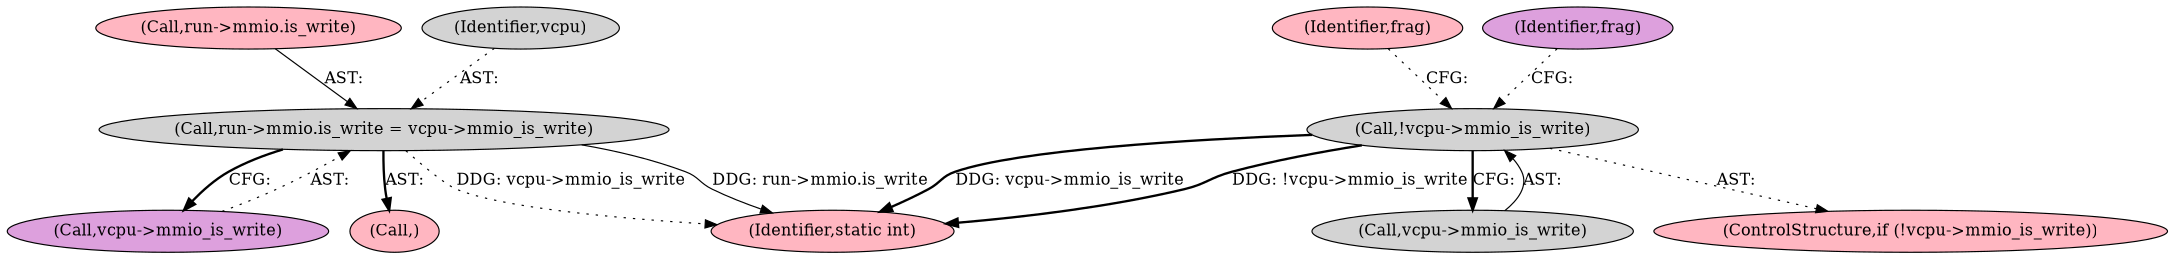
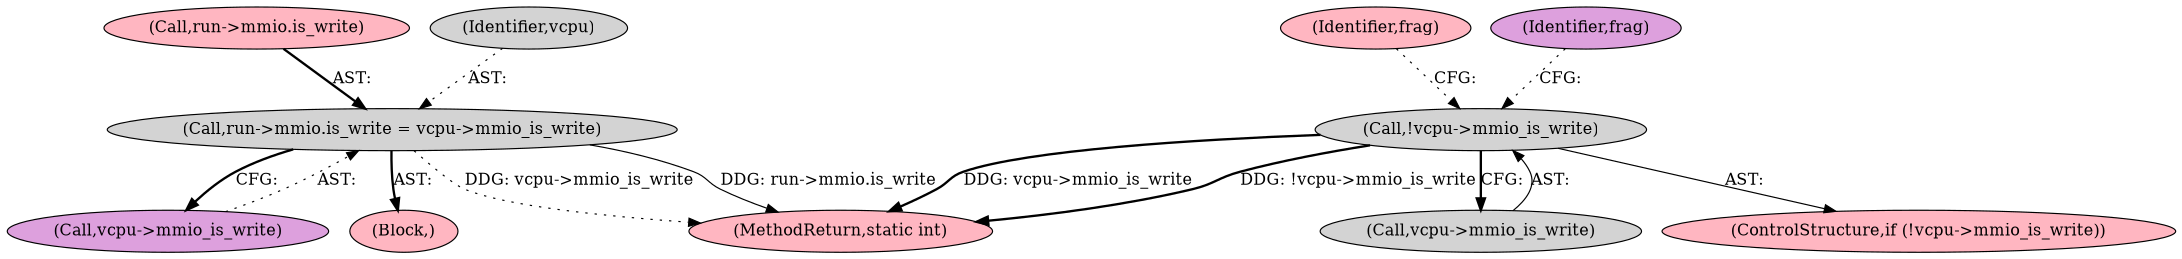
(311, 75) -> (319, 75)
(1683, 179) -> (1691, 179)
(395, 231) -> (404, 231)
(833, 231) -> (841, 231)
